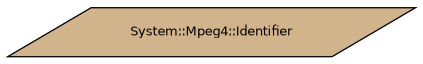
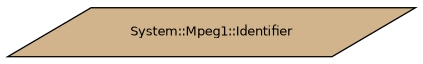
(212, 32) -> (212, 32)
